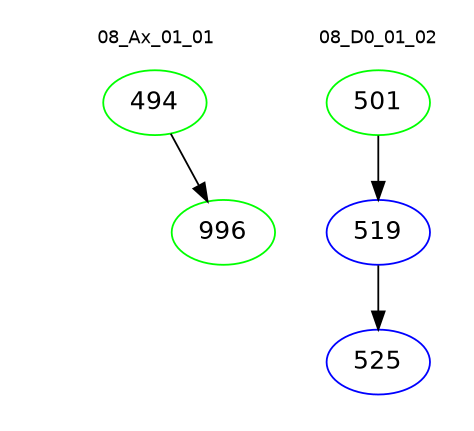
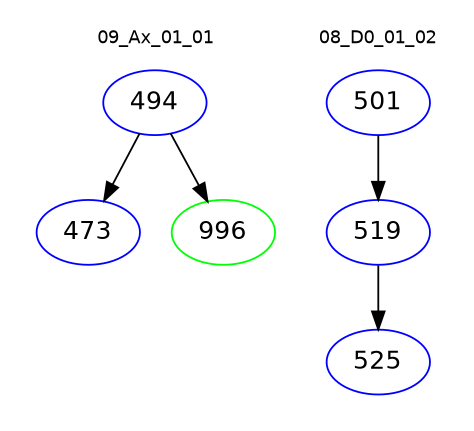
(156, 39) -> (156, 39)
(155, 103) -> (155, 103)
(378, 103) -> (378, 103)
none -> (88, 232)
